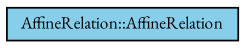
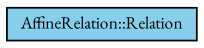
(123, 24) -> (102, 24)
